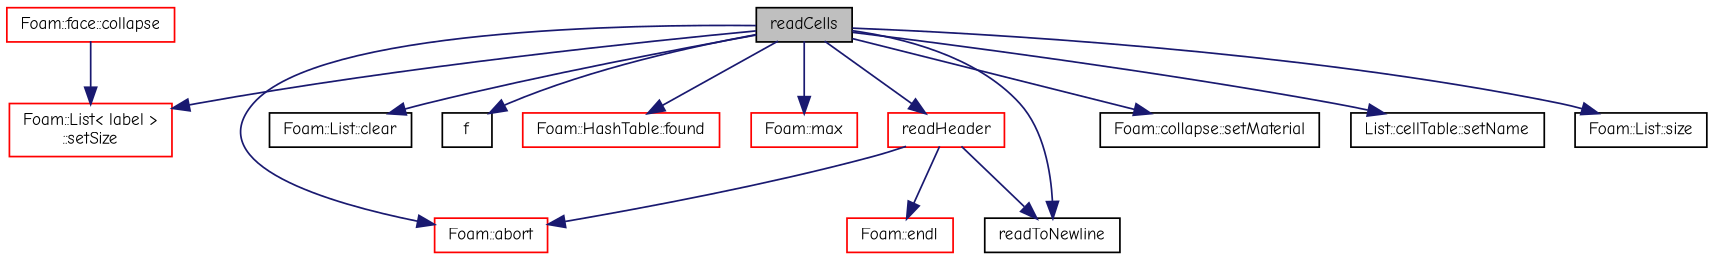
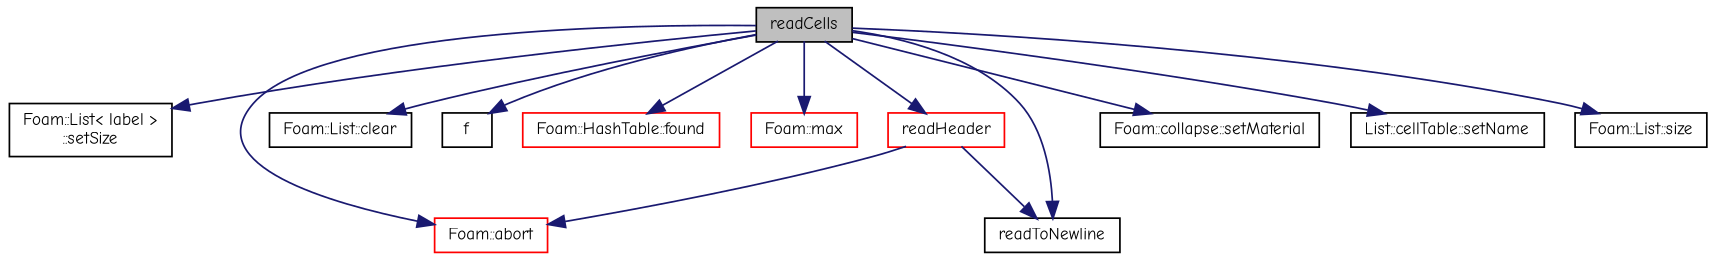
(91, 25) -> none
(91, 130) -> (91, 130)
(900, 235) -> none
